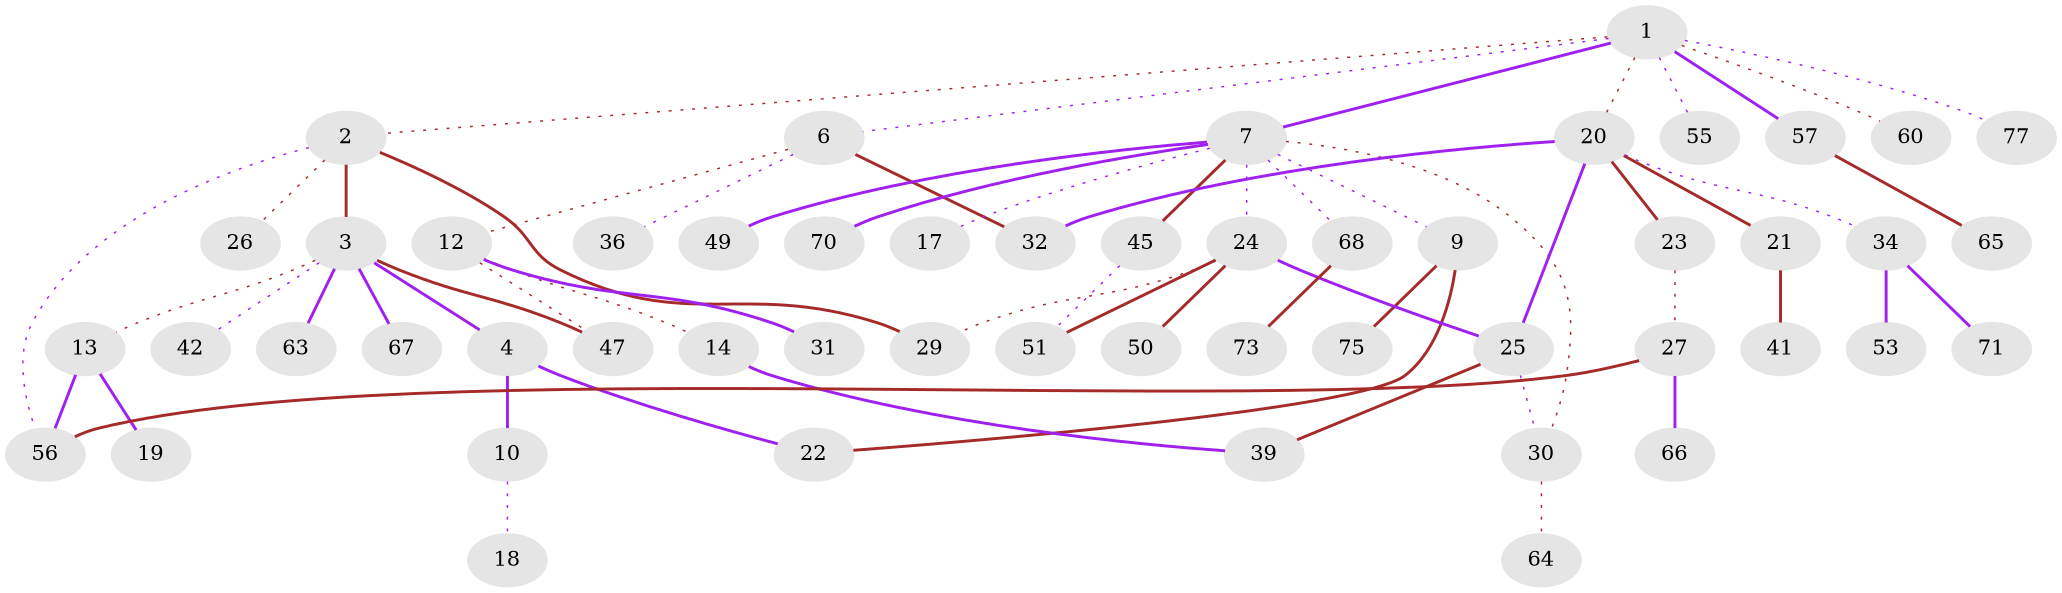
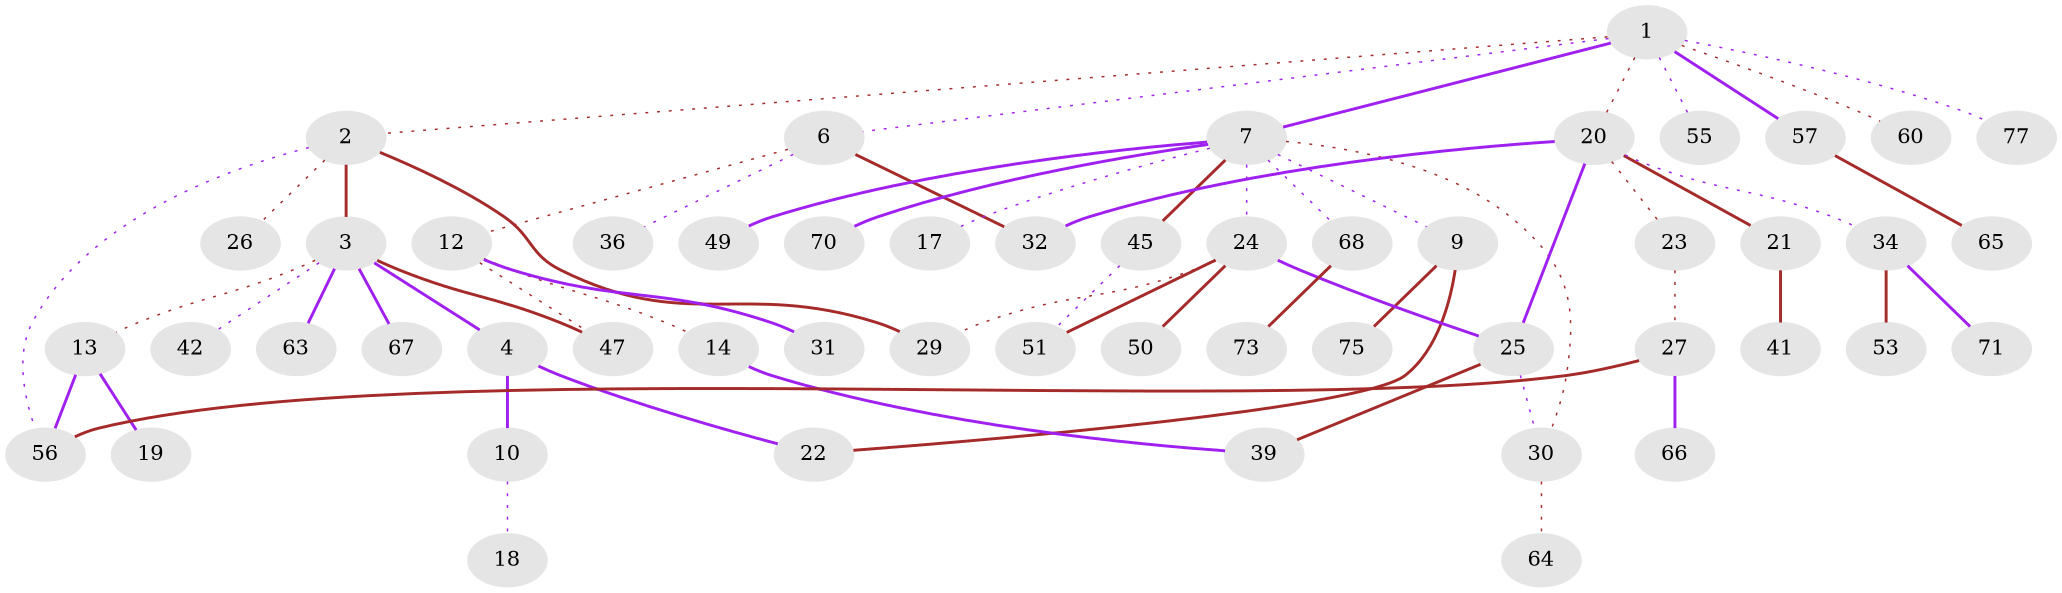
(1635, 191) -> (1635, 191)
(1886, 296) -> (1886, 296)
